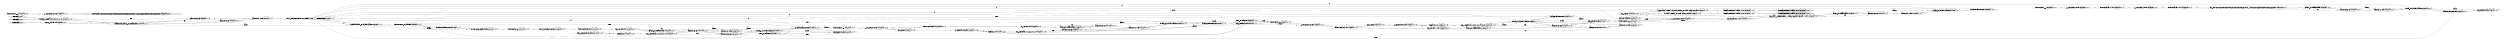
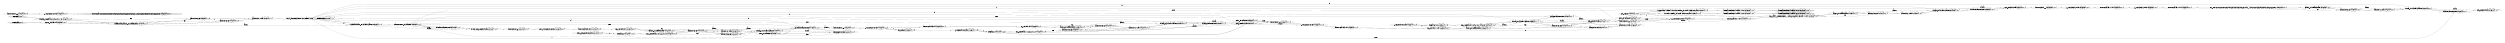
none -> (2015, 8)
(18, 20) -> none
(1376, 25) -> none
